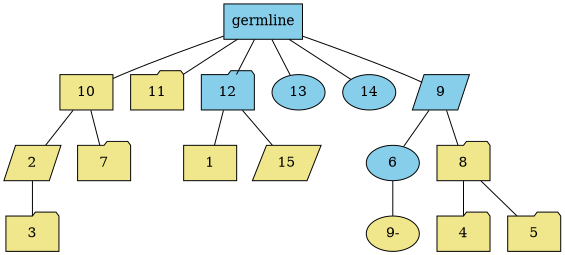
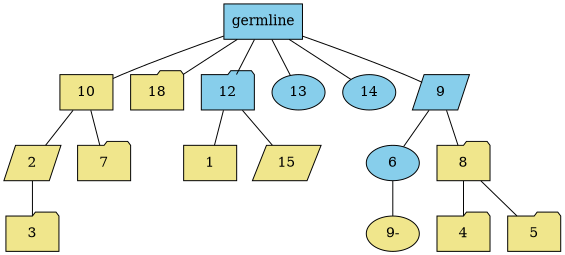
(157, 92) -> (157, 92)
